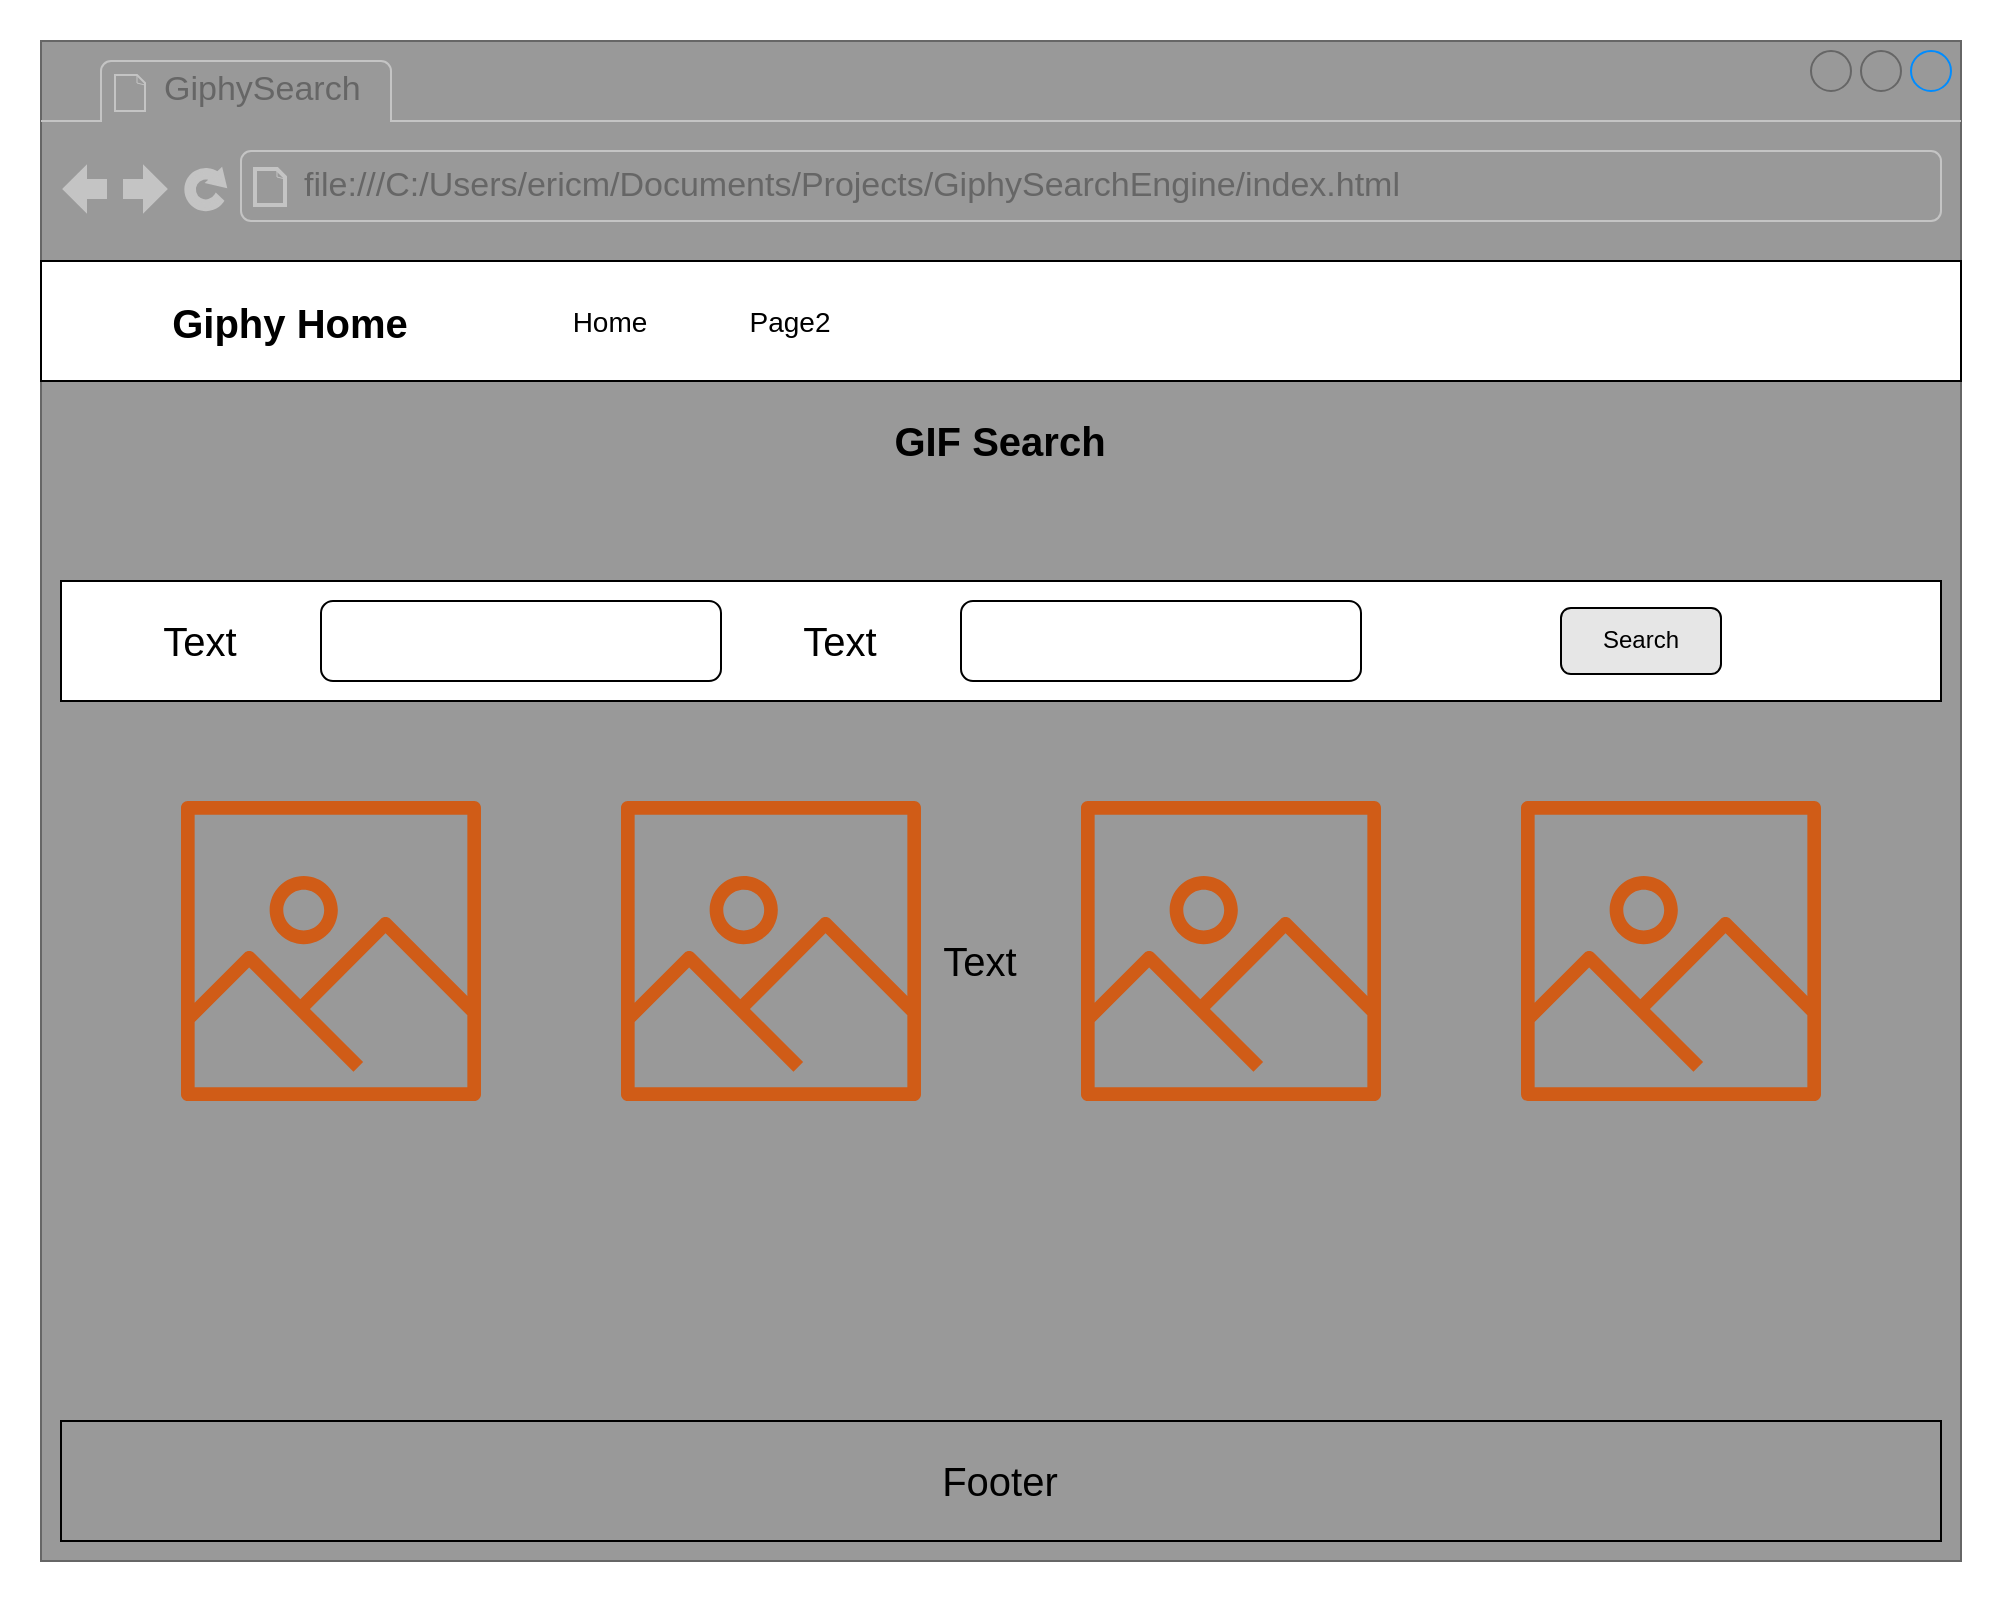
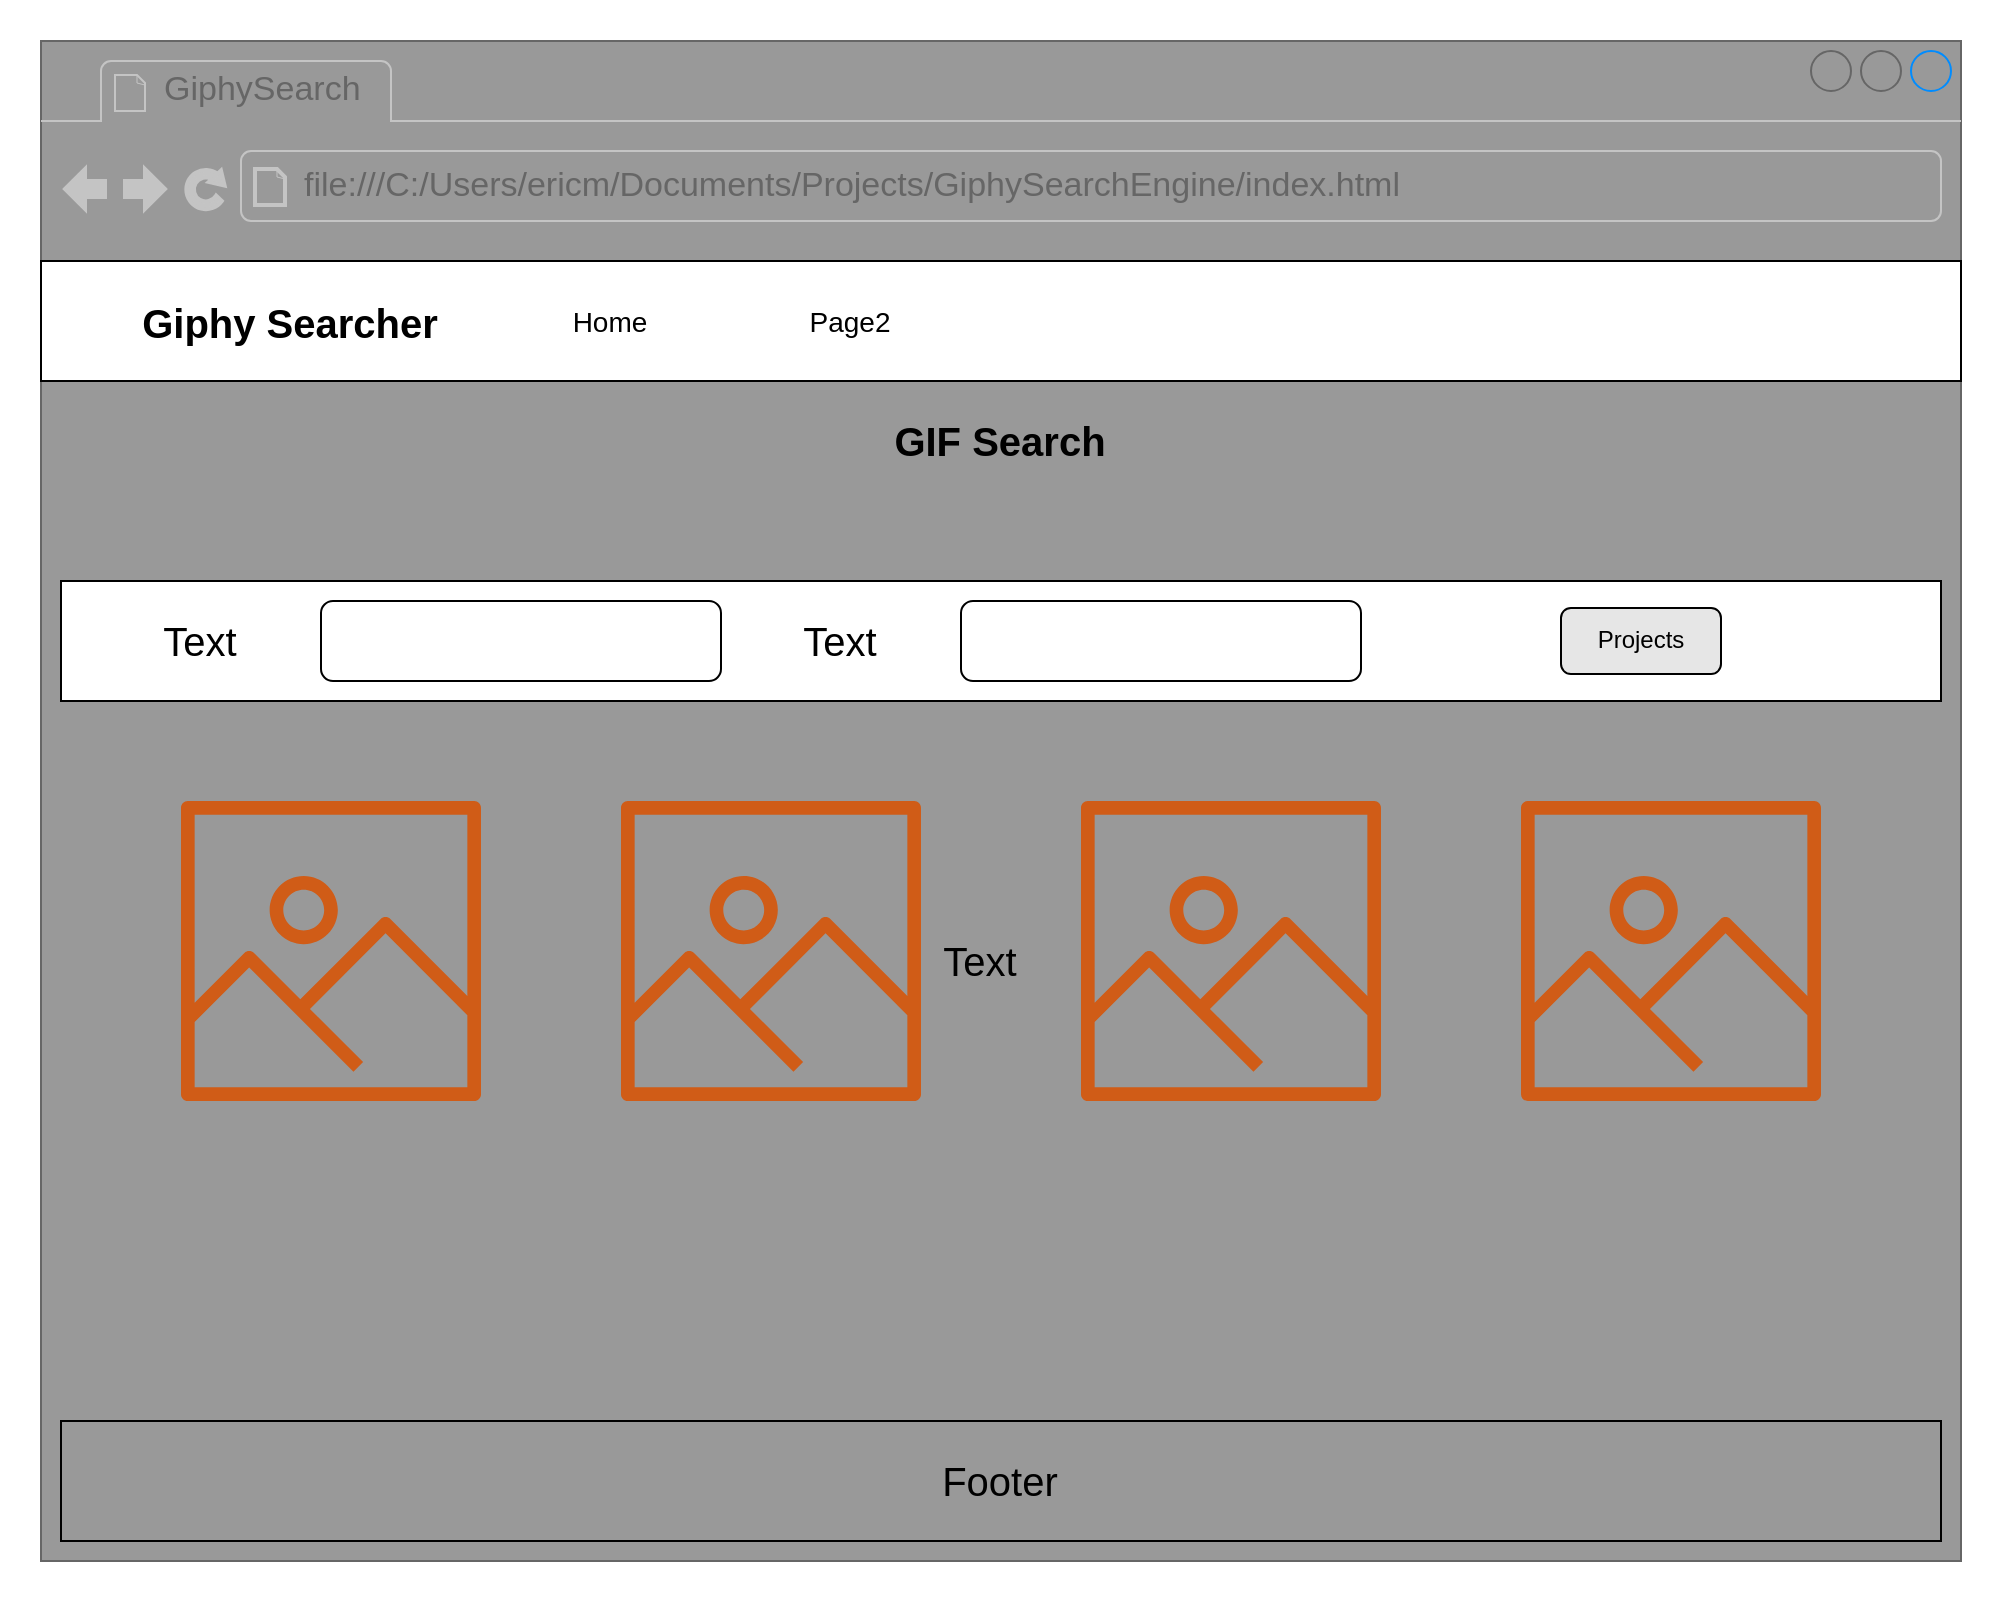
(791, 321) -> (851, 321)
(290, 325) -> (290, 325)
(1642, 641) -> (1642, 641)
